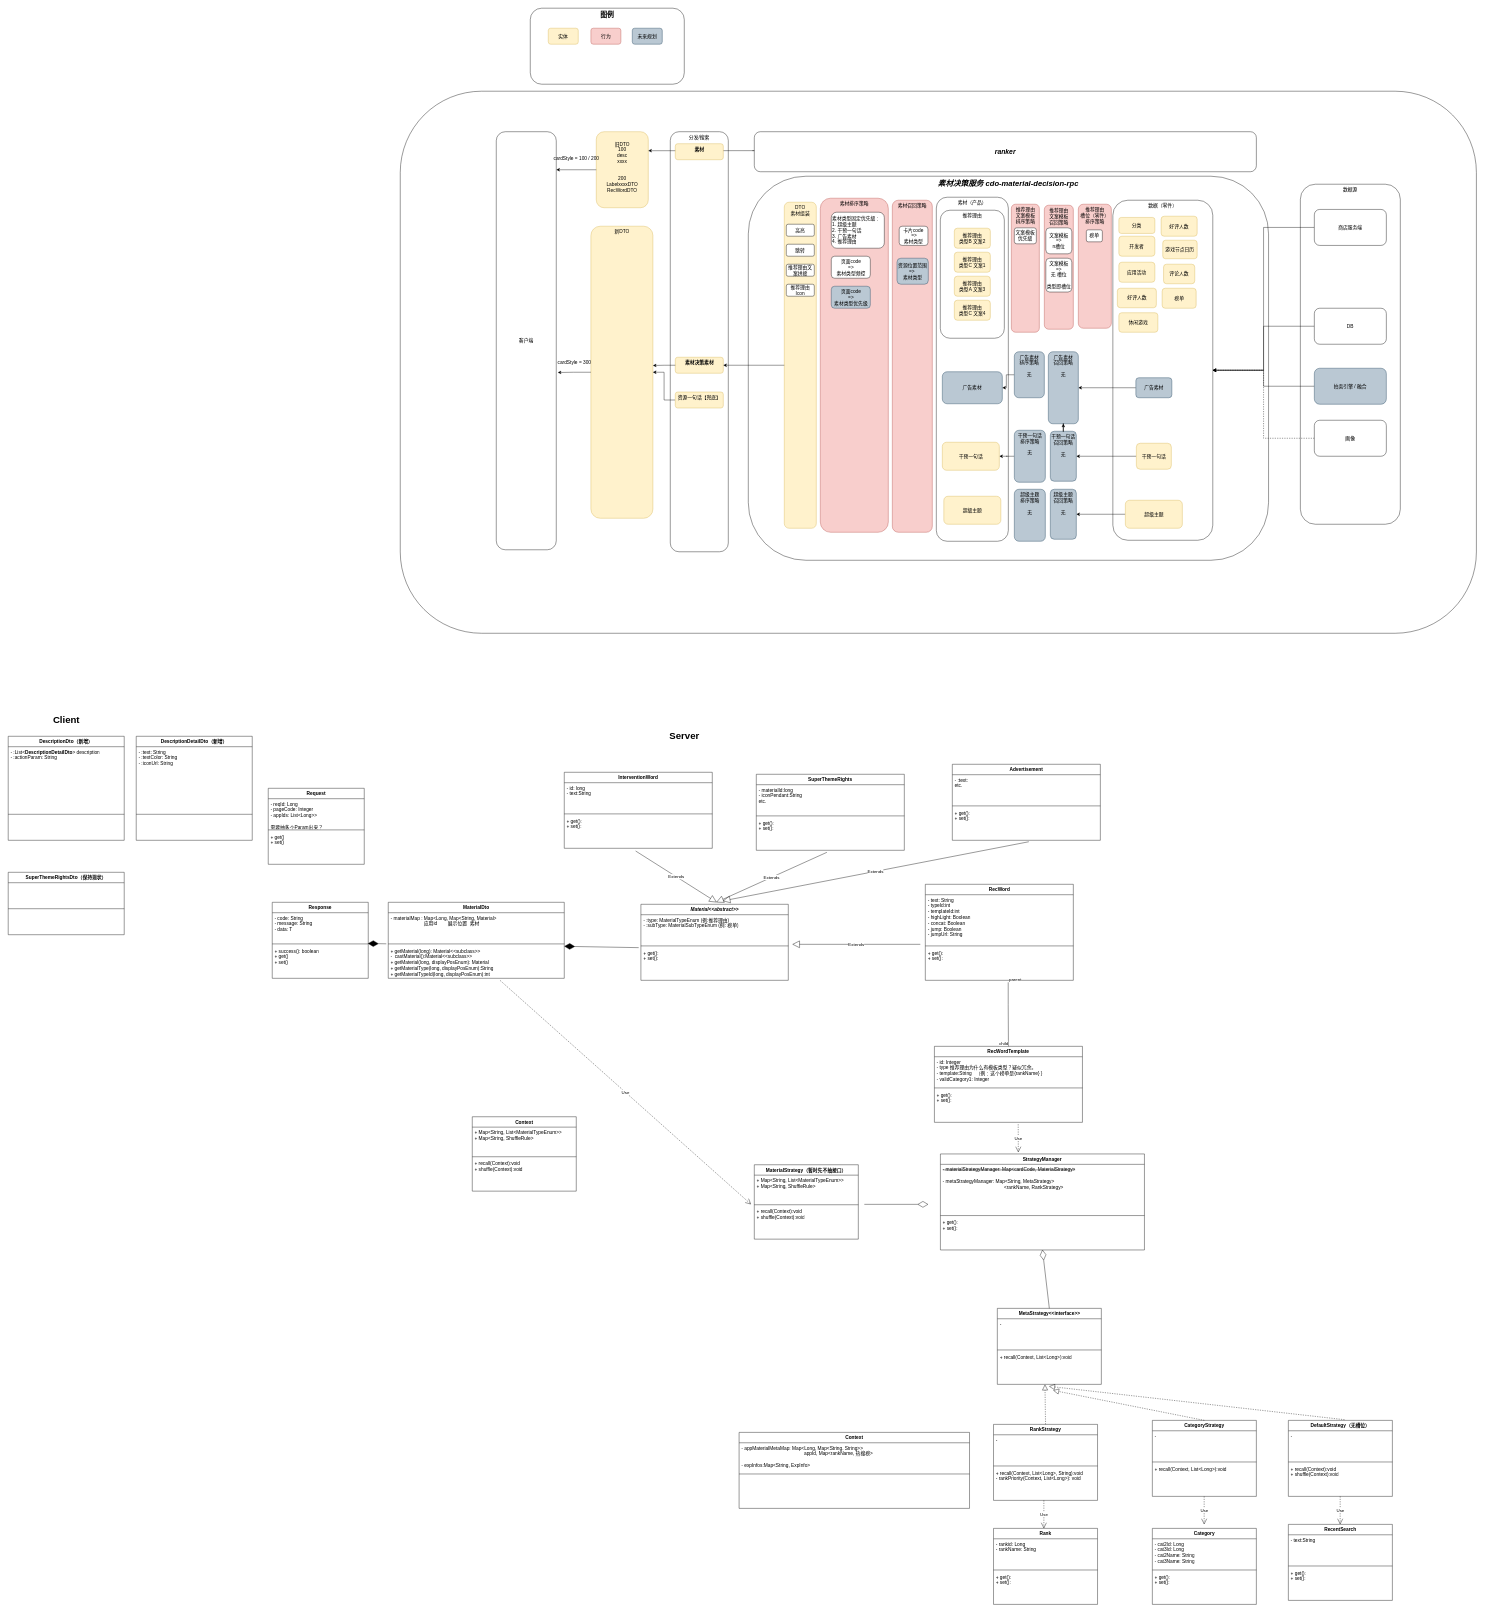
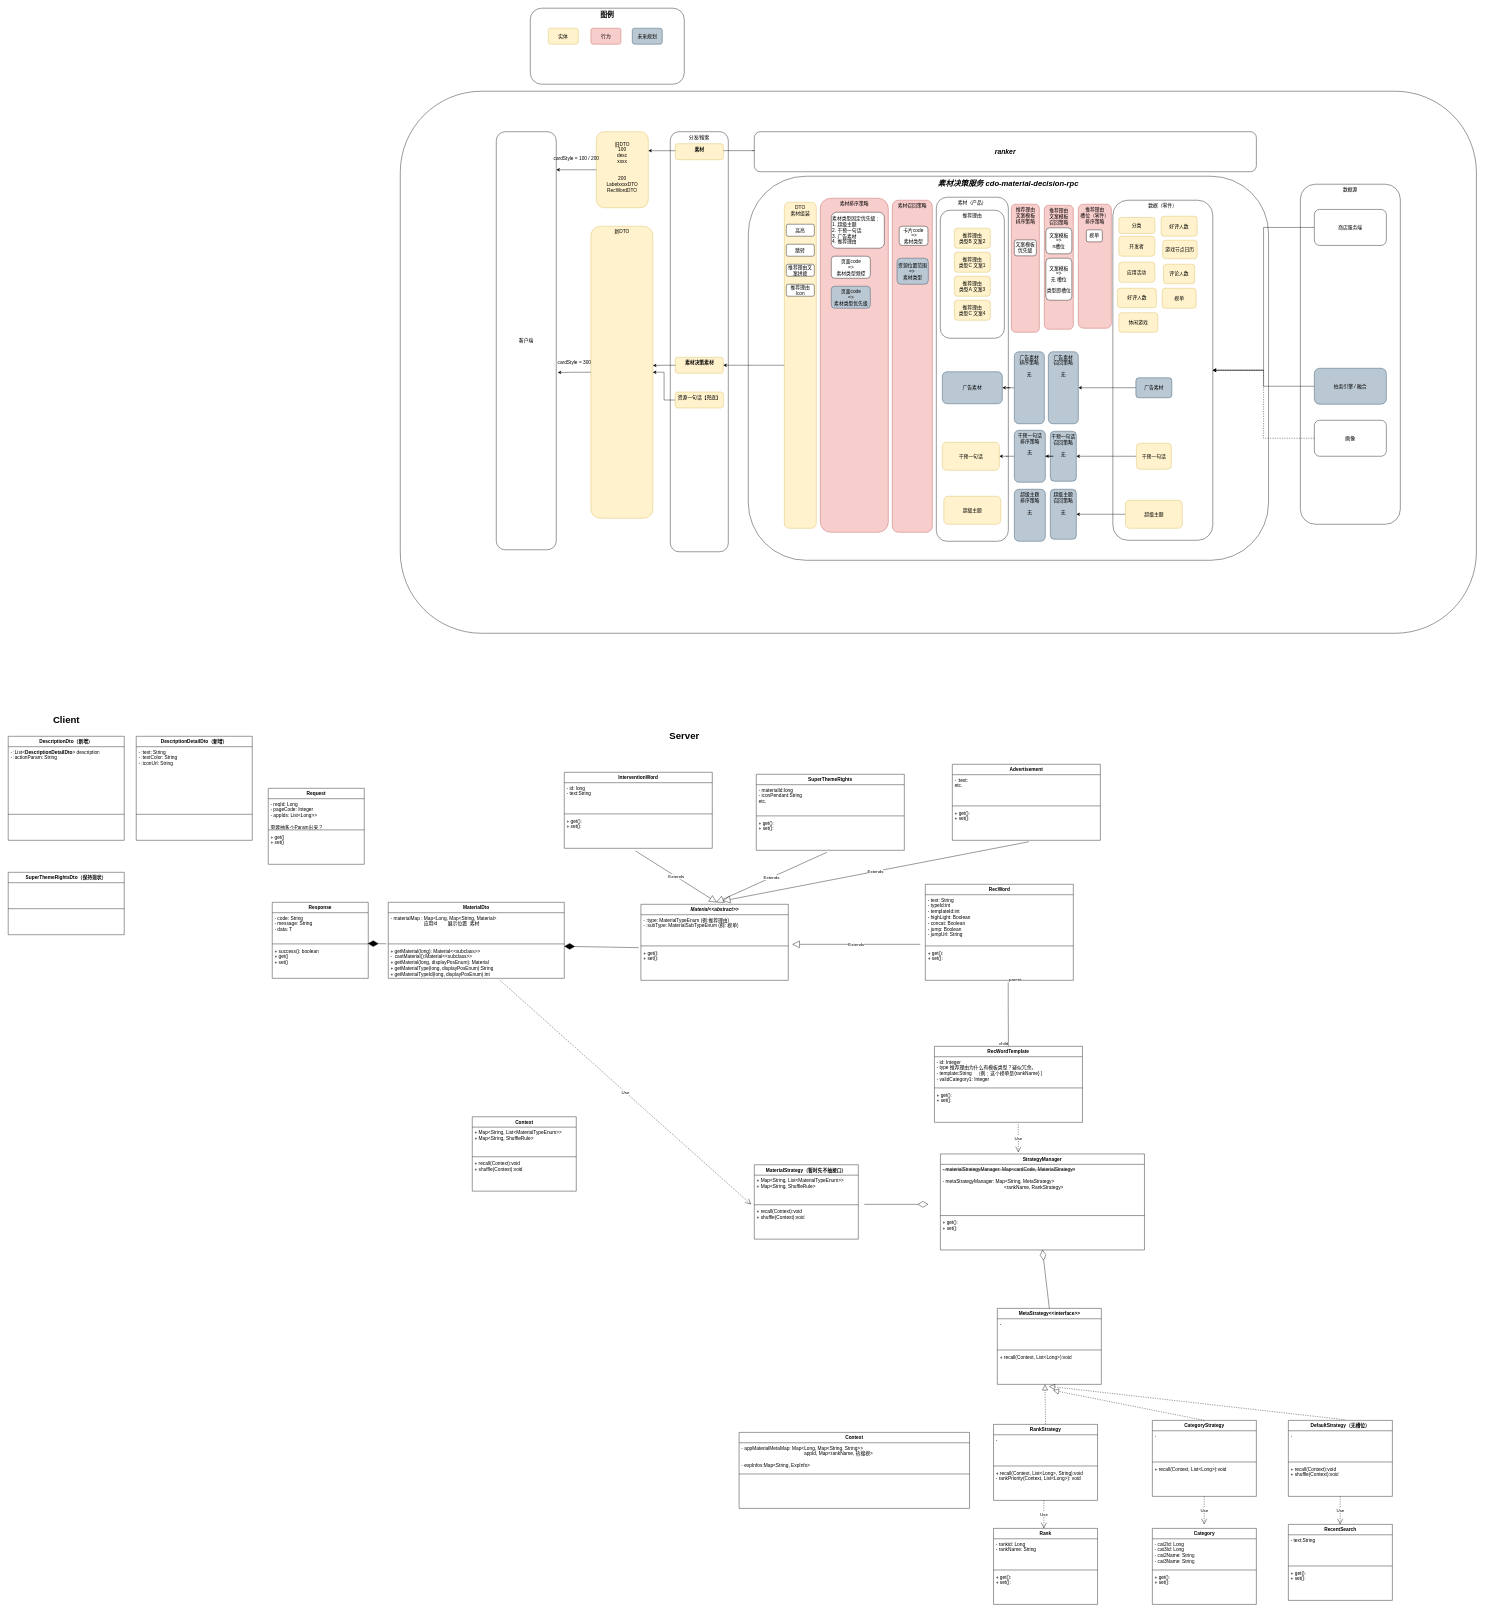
(1025, 236) -> (1025, 248)
(1059, 275) -> (1059, 279)
(1290, 326) -> none
(1350, 326) -> none
(1029, 375) -> (1029, 388)
(1063, 425) -> (1046, 456)
